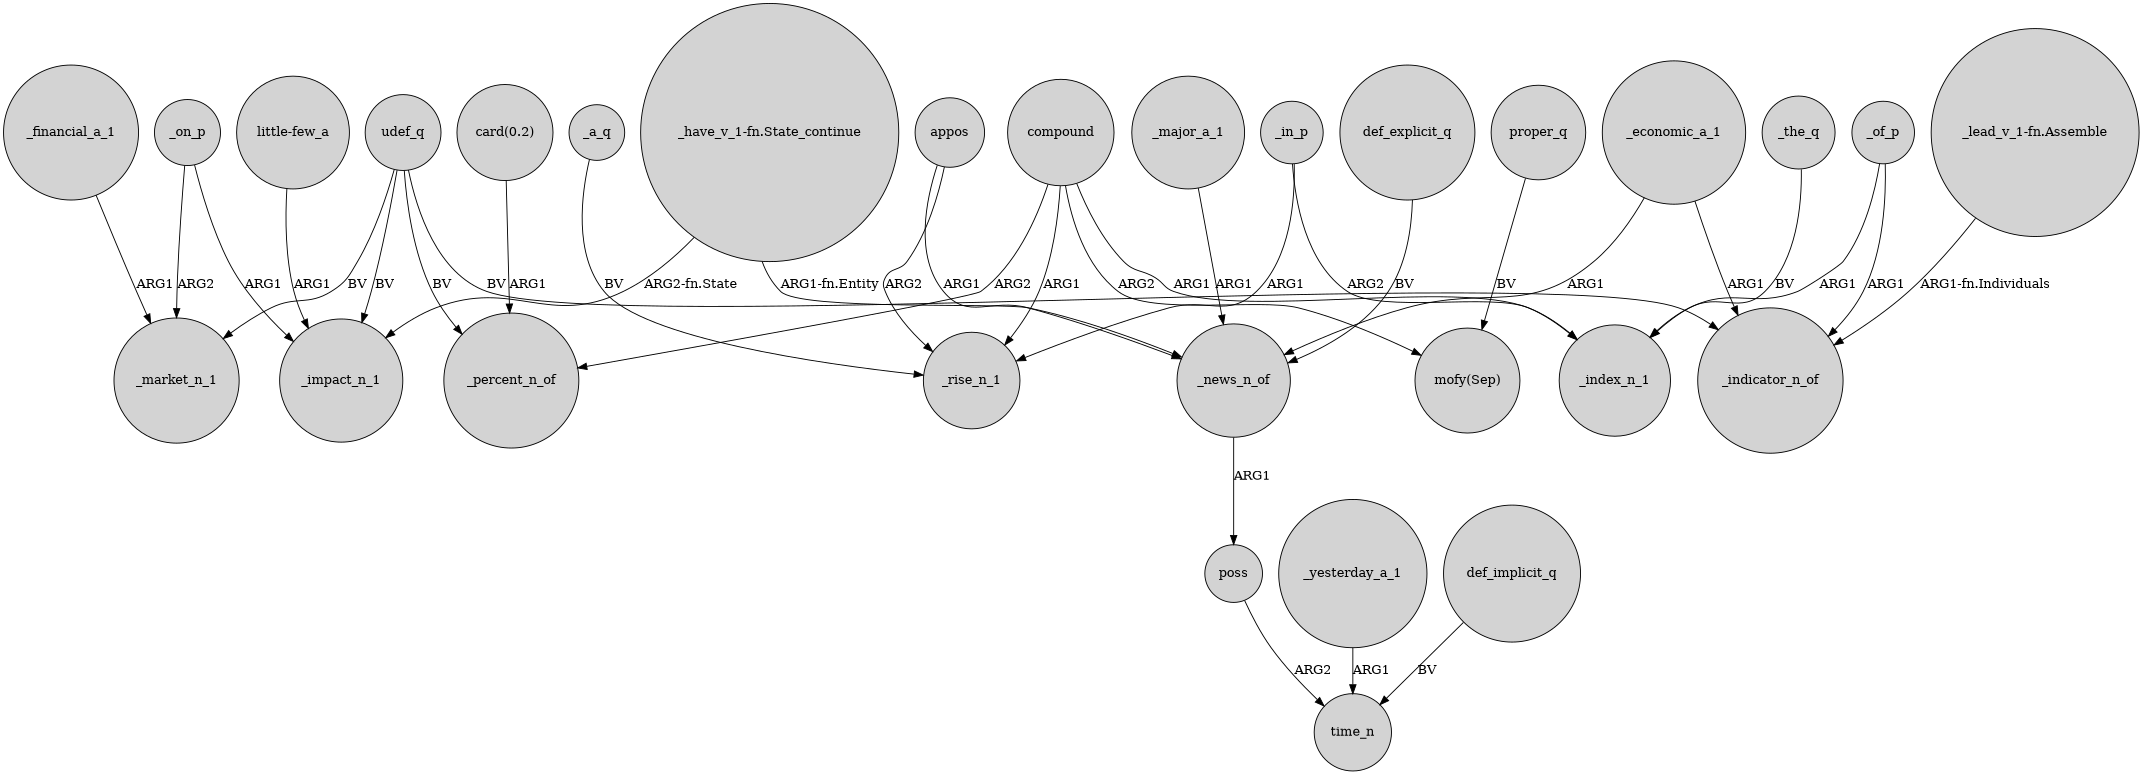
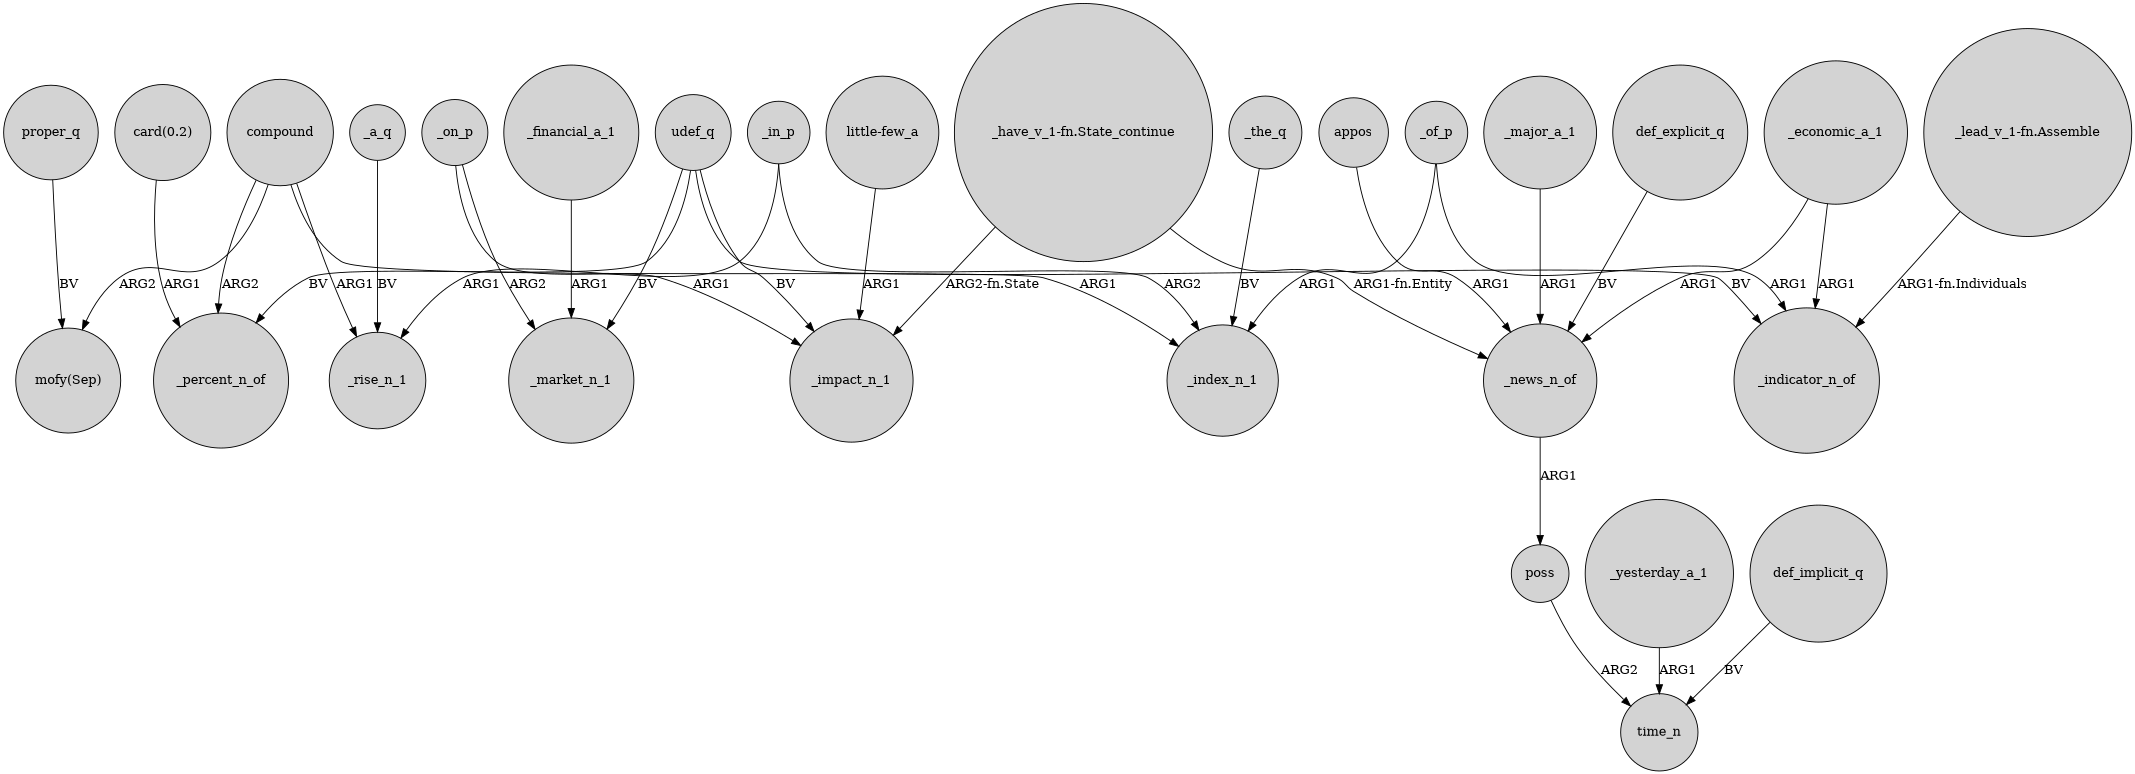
(904, 264) -> none
